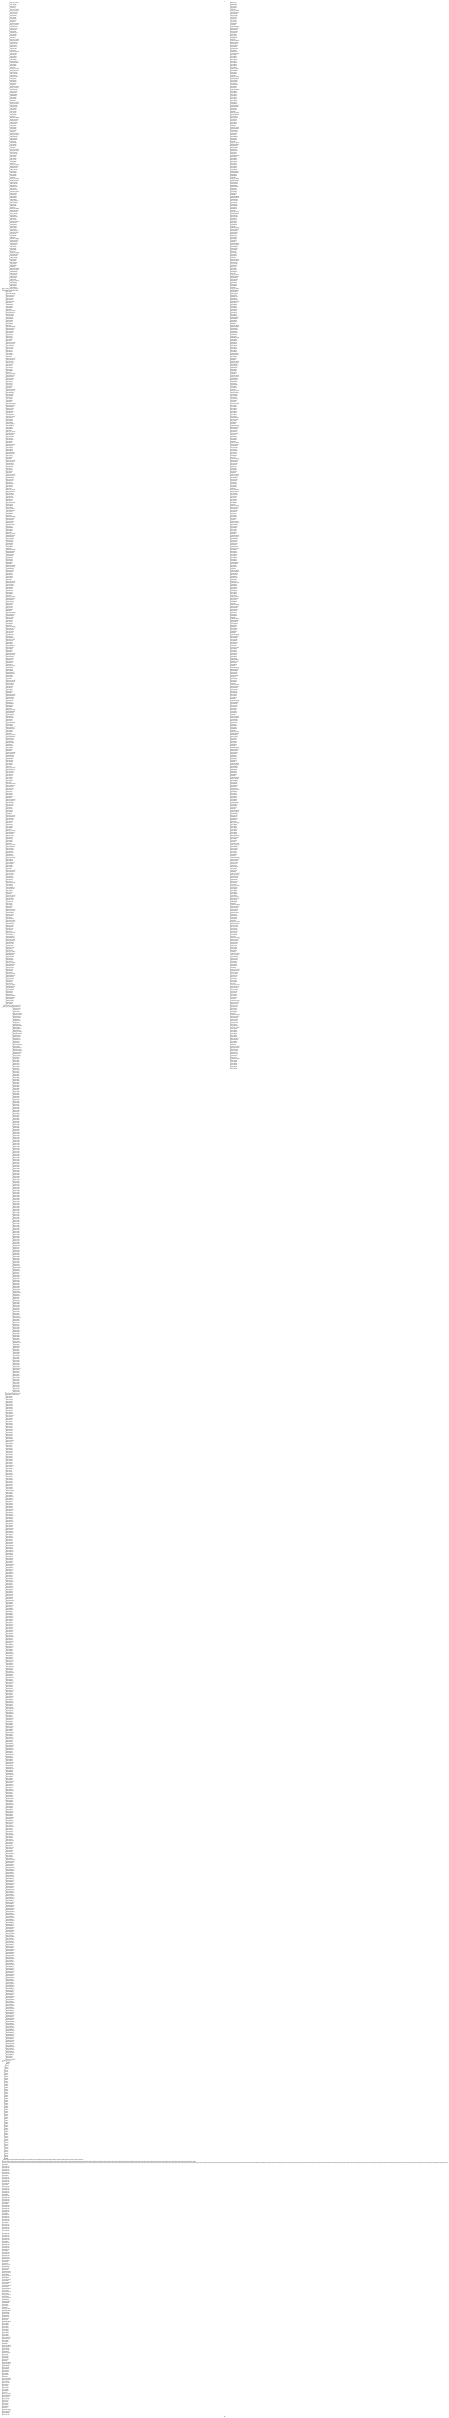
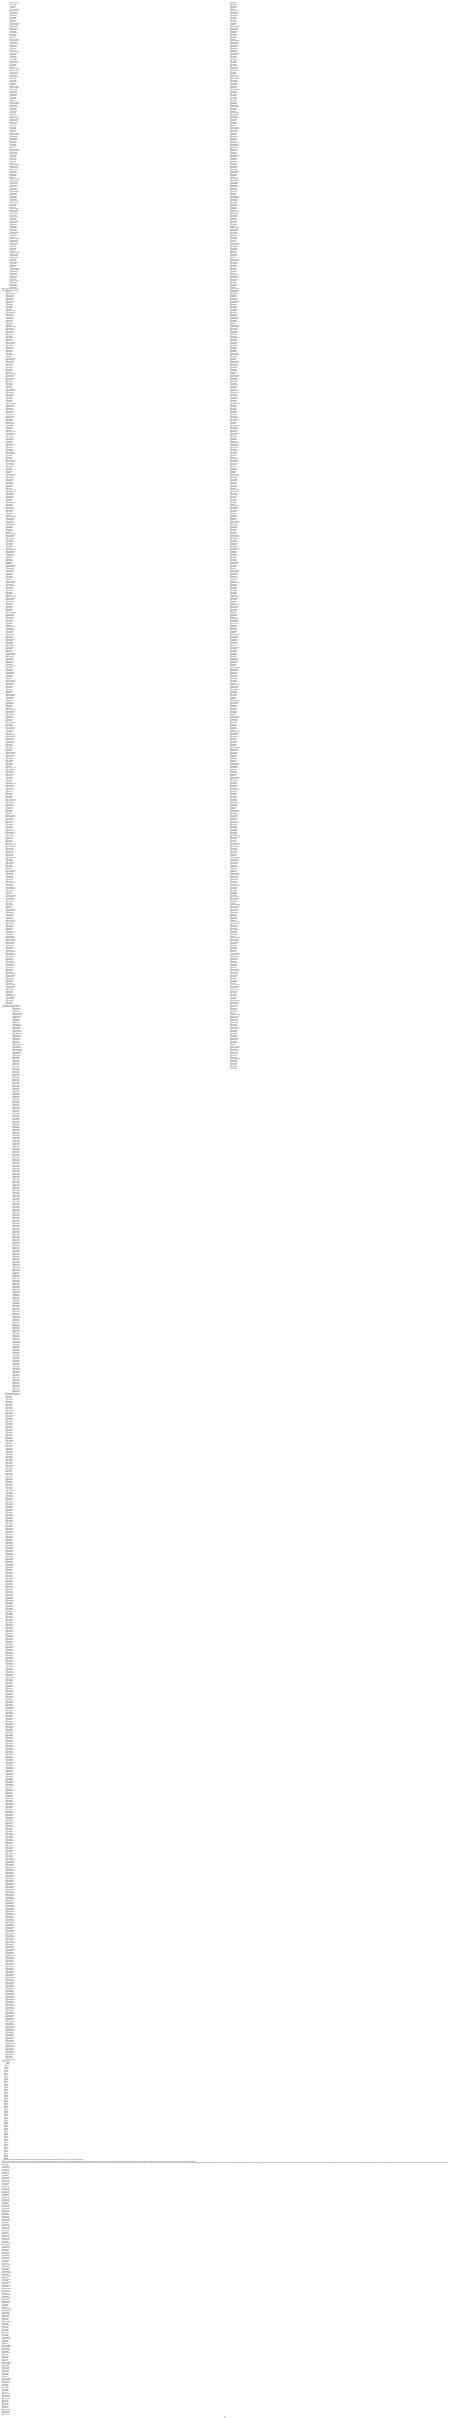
none -> (2, 2232)
